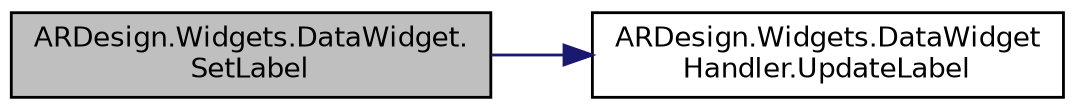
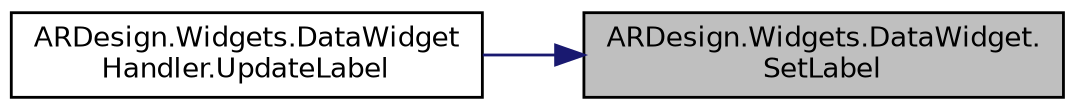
(528, 55) -> (519, 55)
